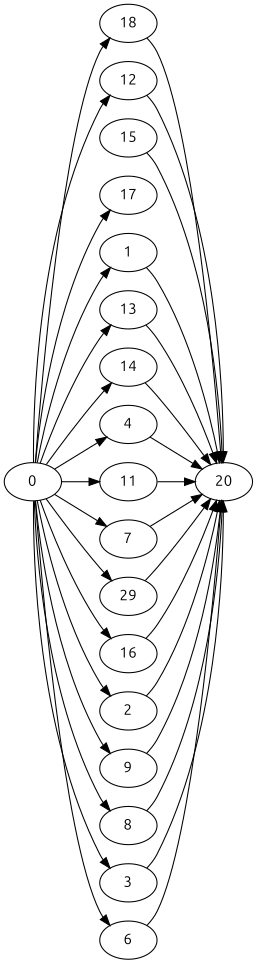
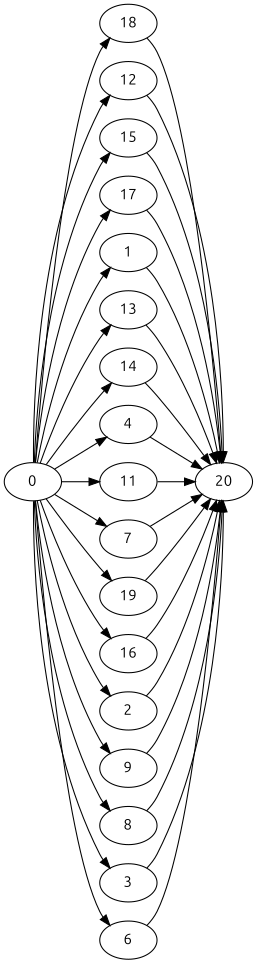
none -> (61, 270)
none -> (197, 327)
(128, 596) -> (128, 596)
